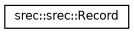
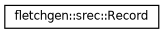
(67, 17) -> (82, 17)
